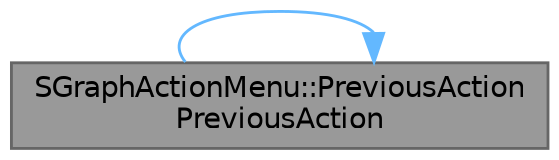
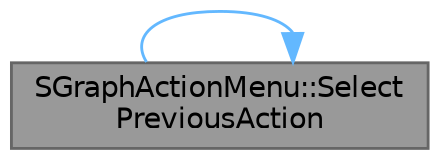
(280, 106) -> (220, 106)
